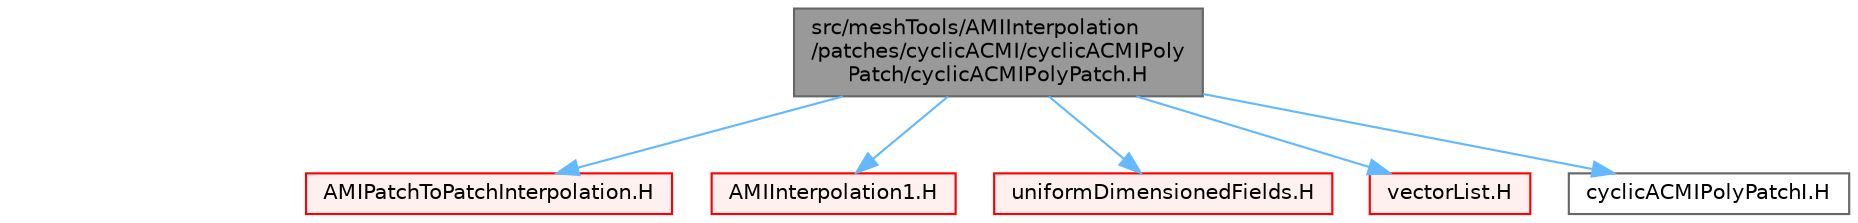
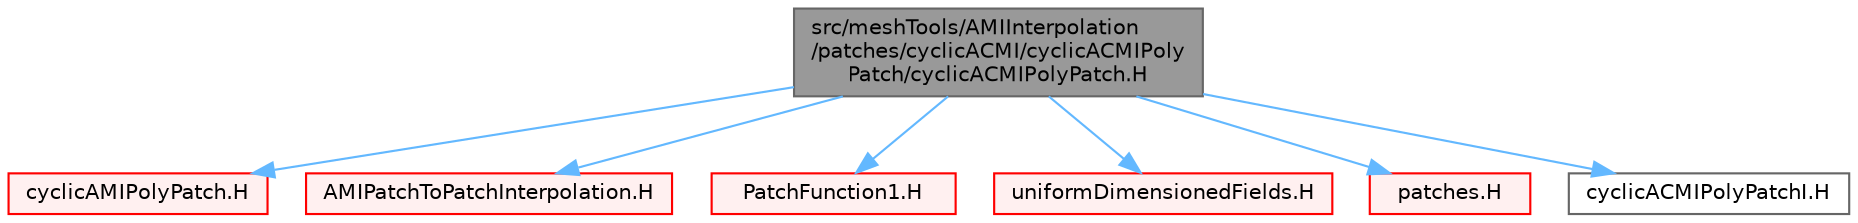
none -> (138, 194)
(834, 194) -> (834, 194)
(1450, 194) -> (1450, 194)
